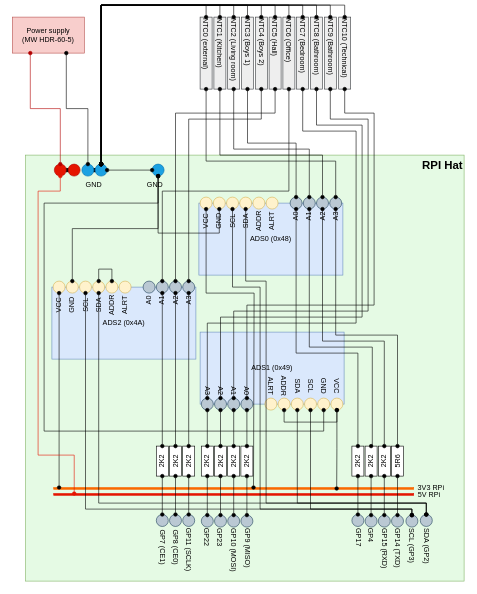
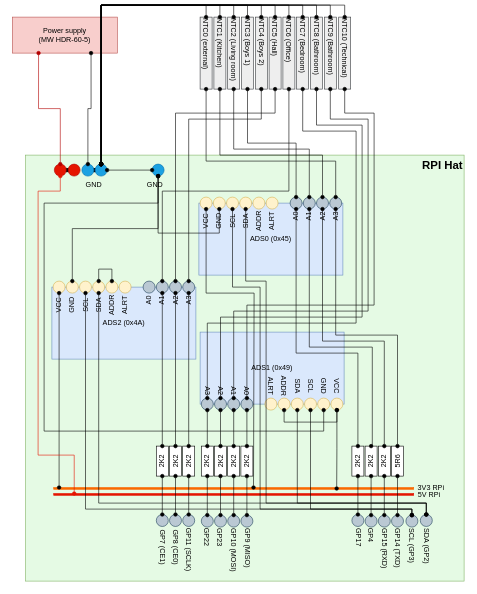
(48, 35) -> (65, 35)
(271, 239) -> (271, 239)
